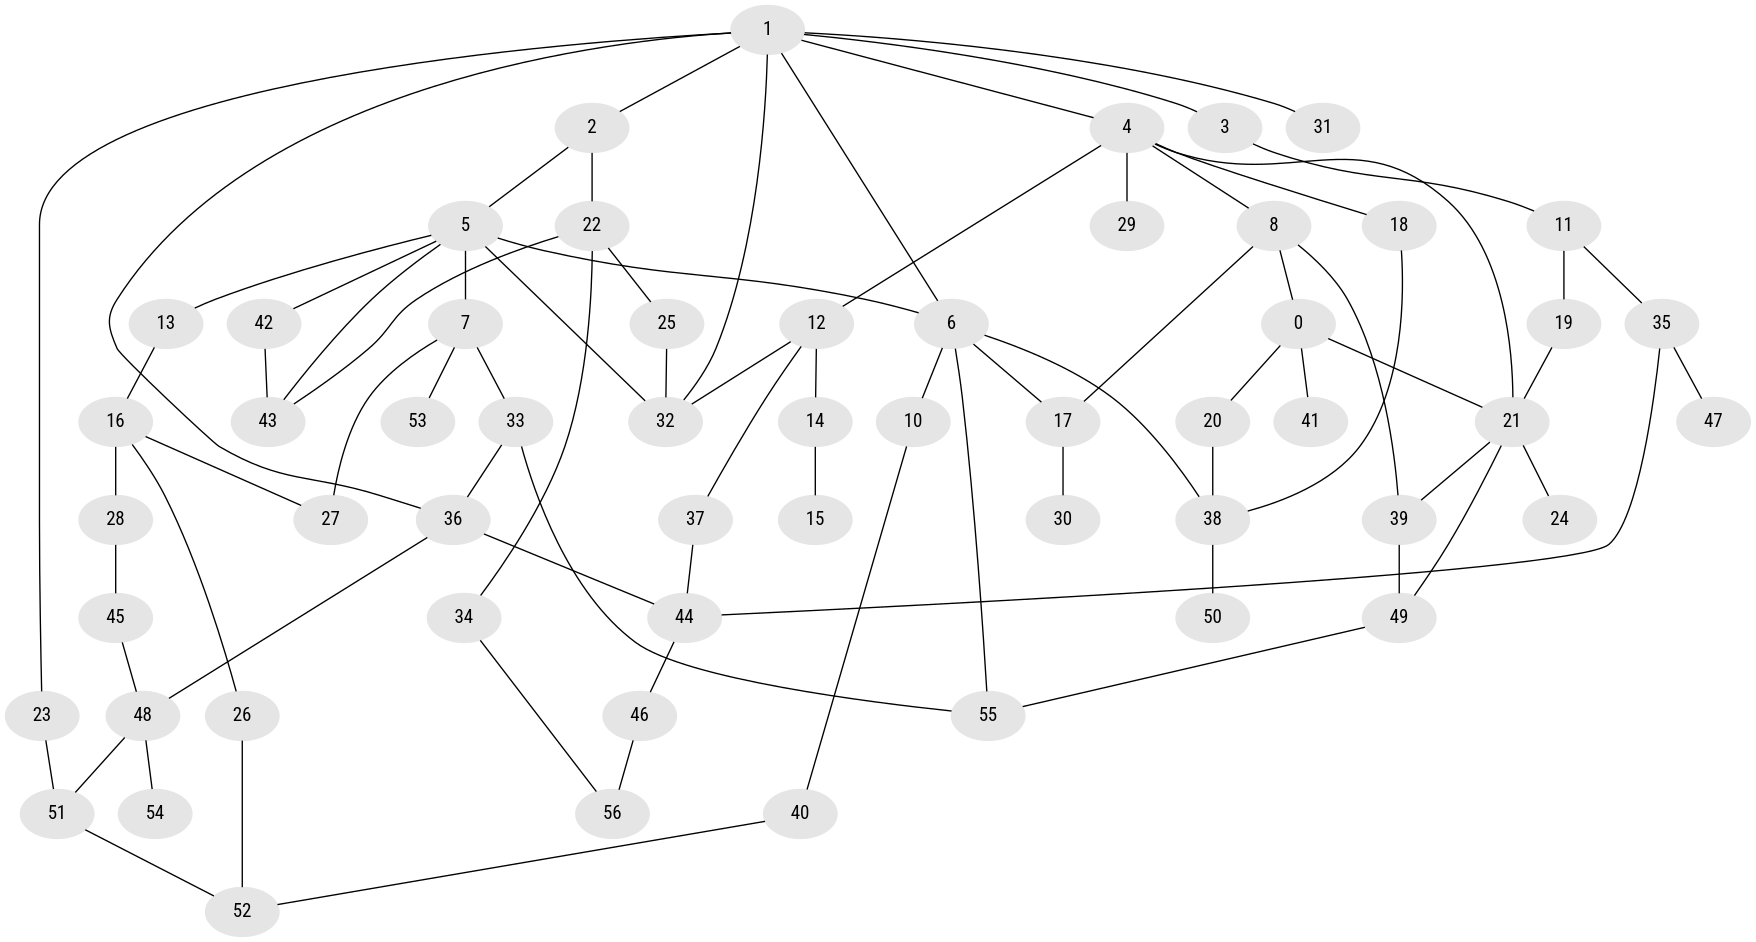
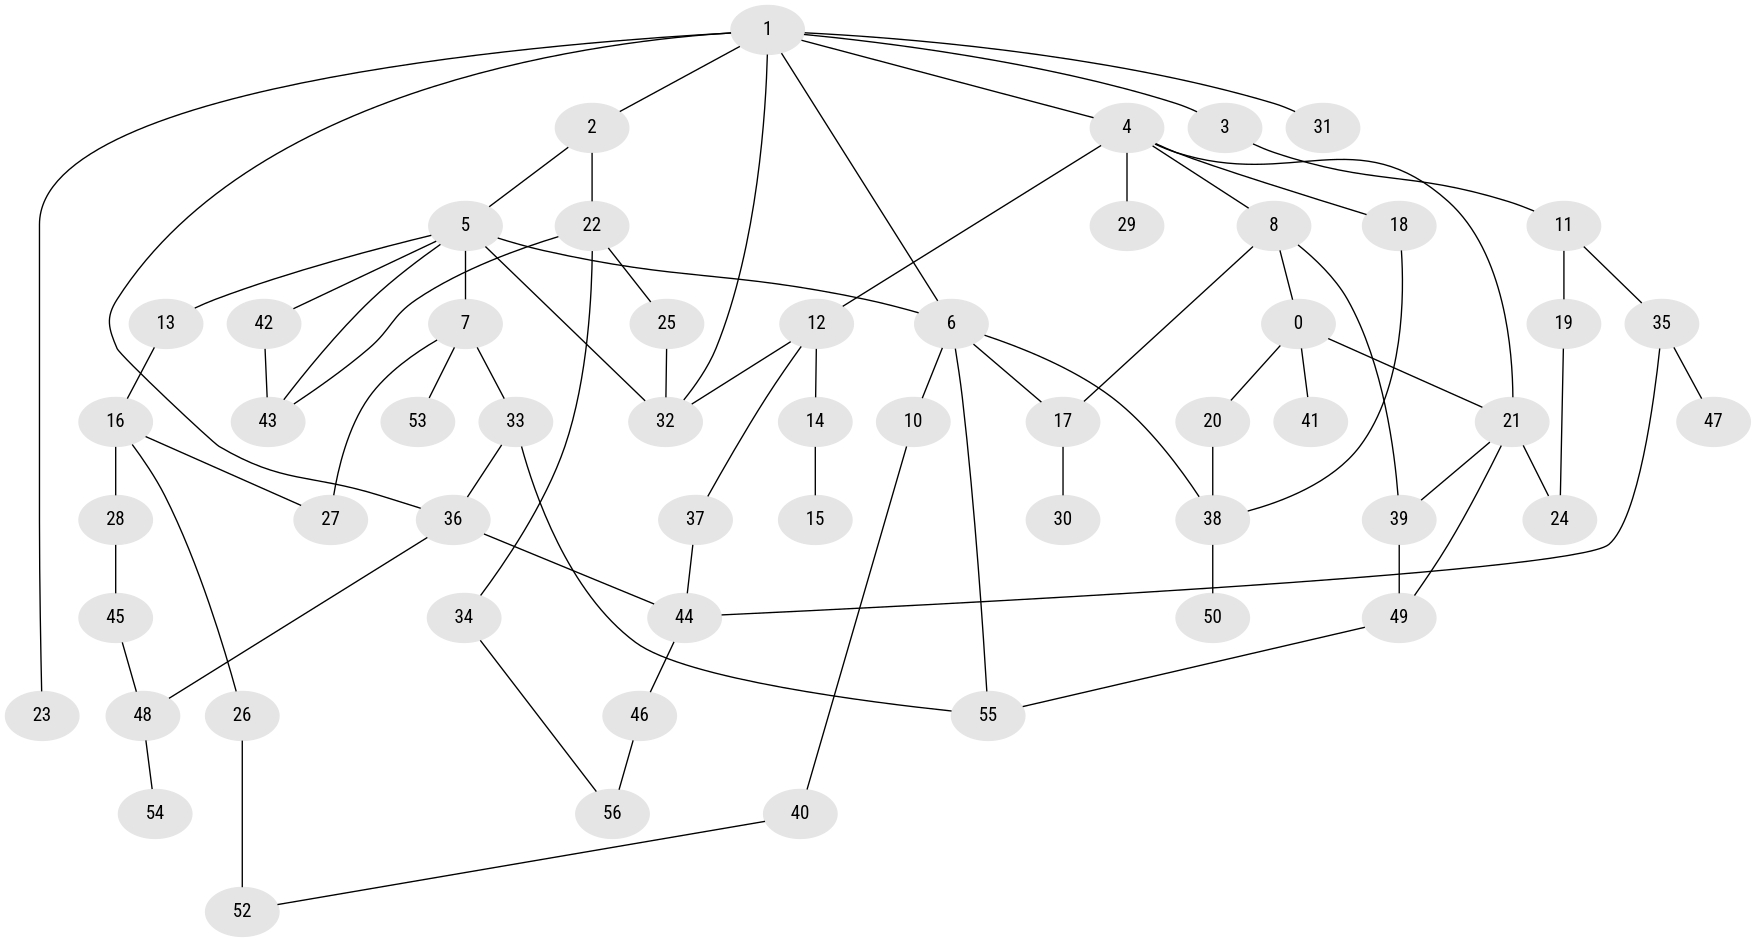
(1538, 373) -> (1562, 422)
(57, 814) -> none
